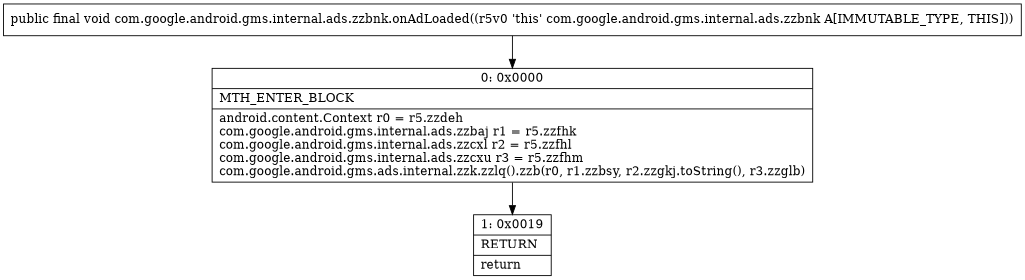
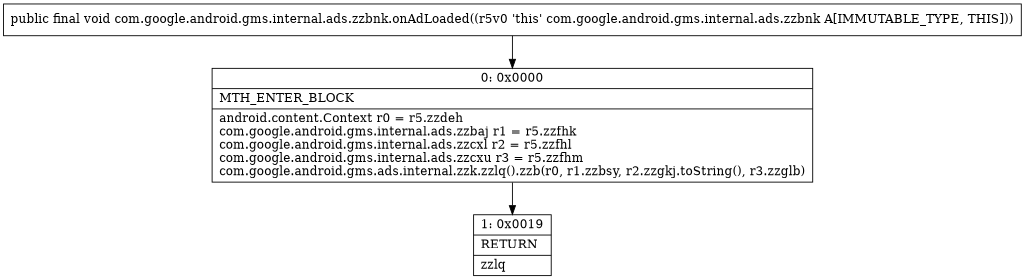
(501, 265) -> (493, 265)
